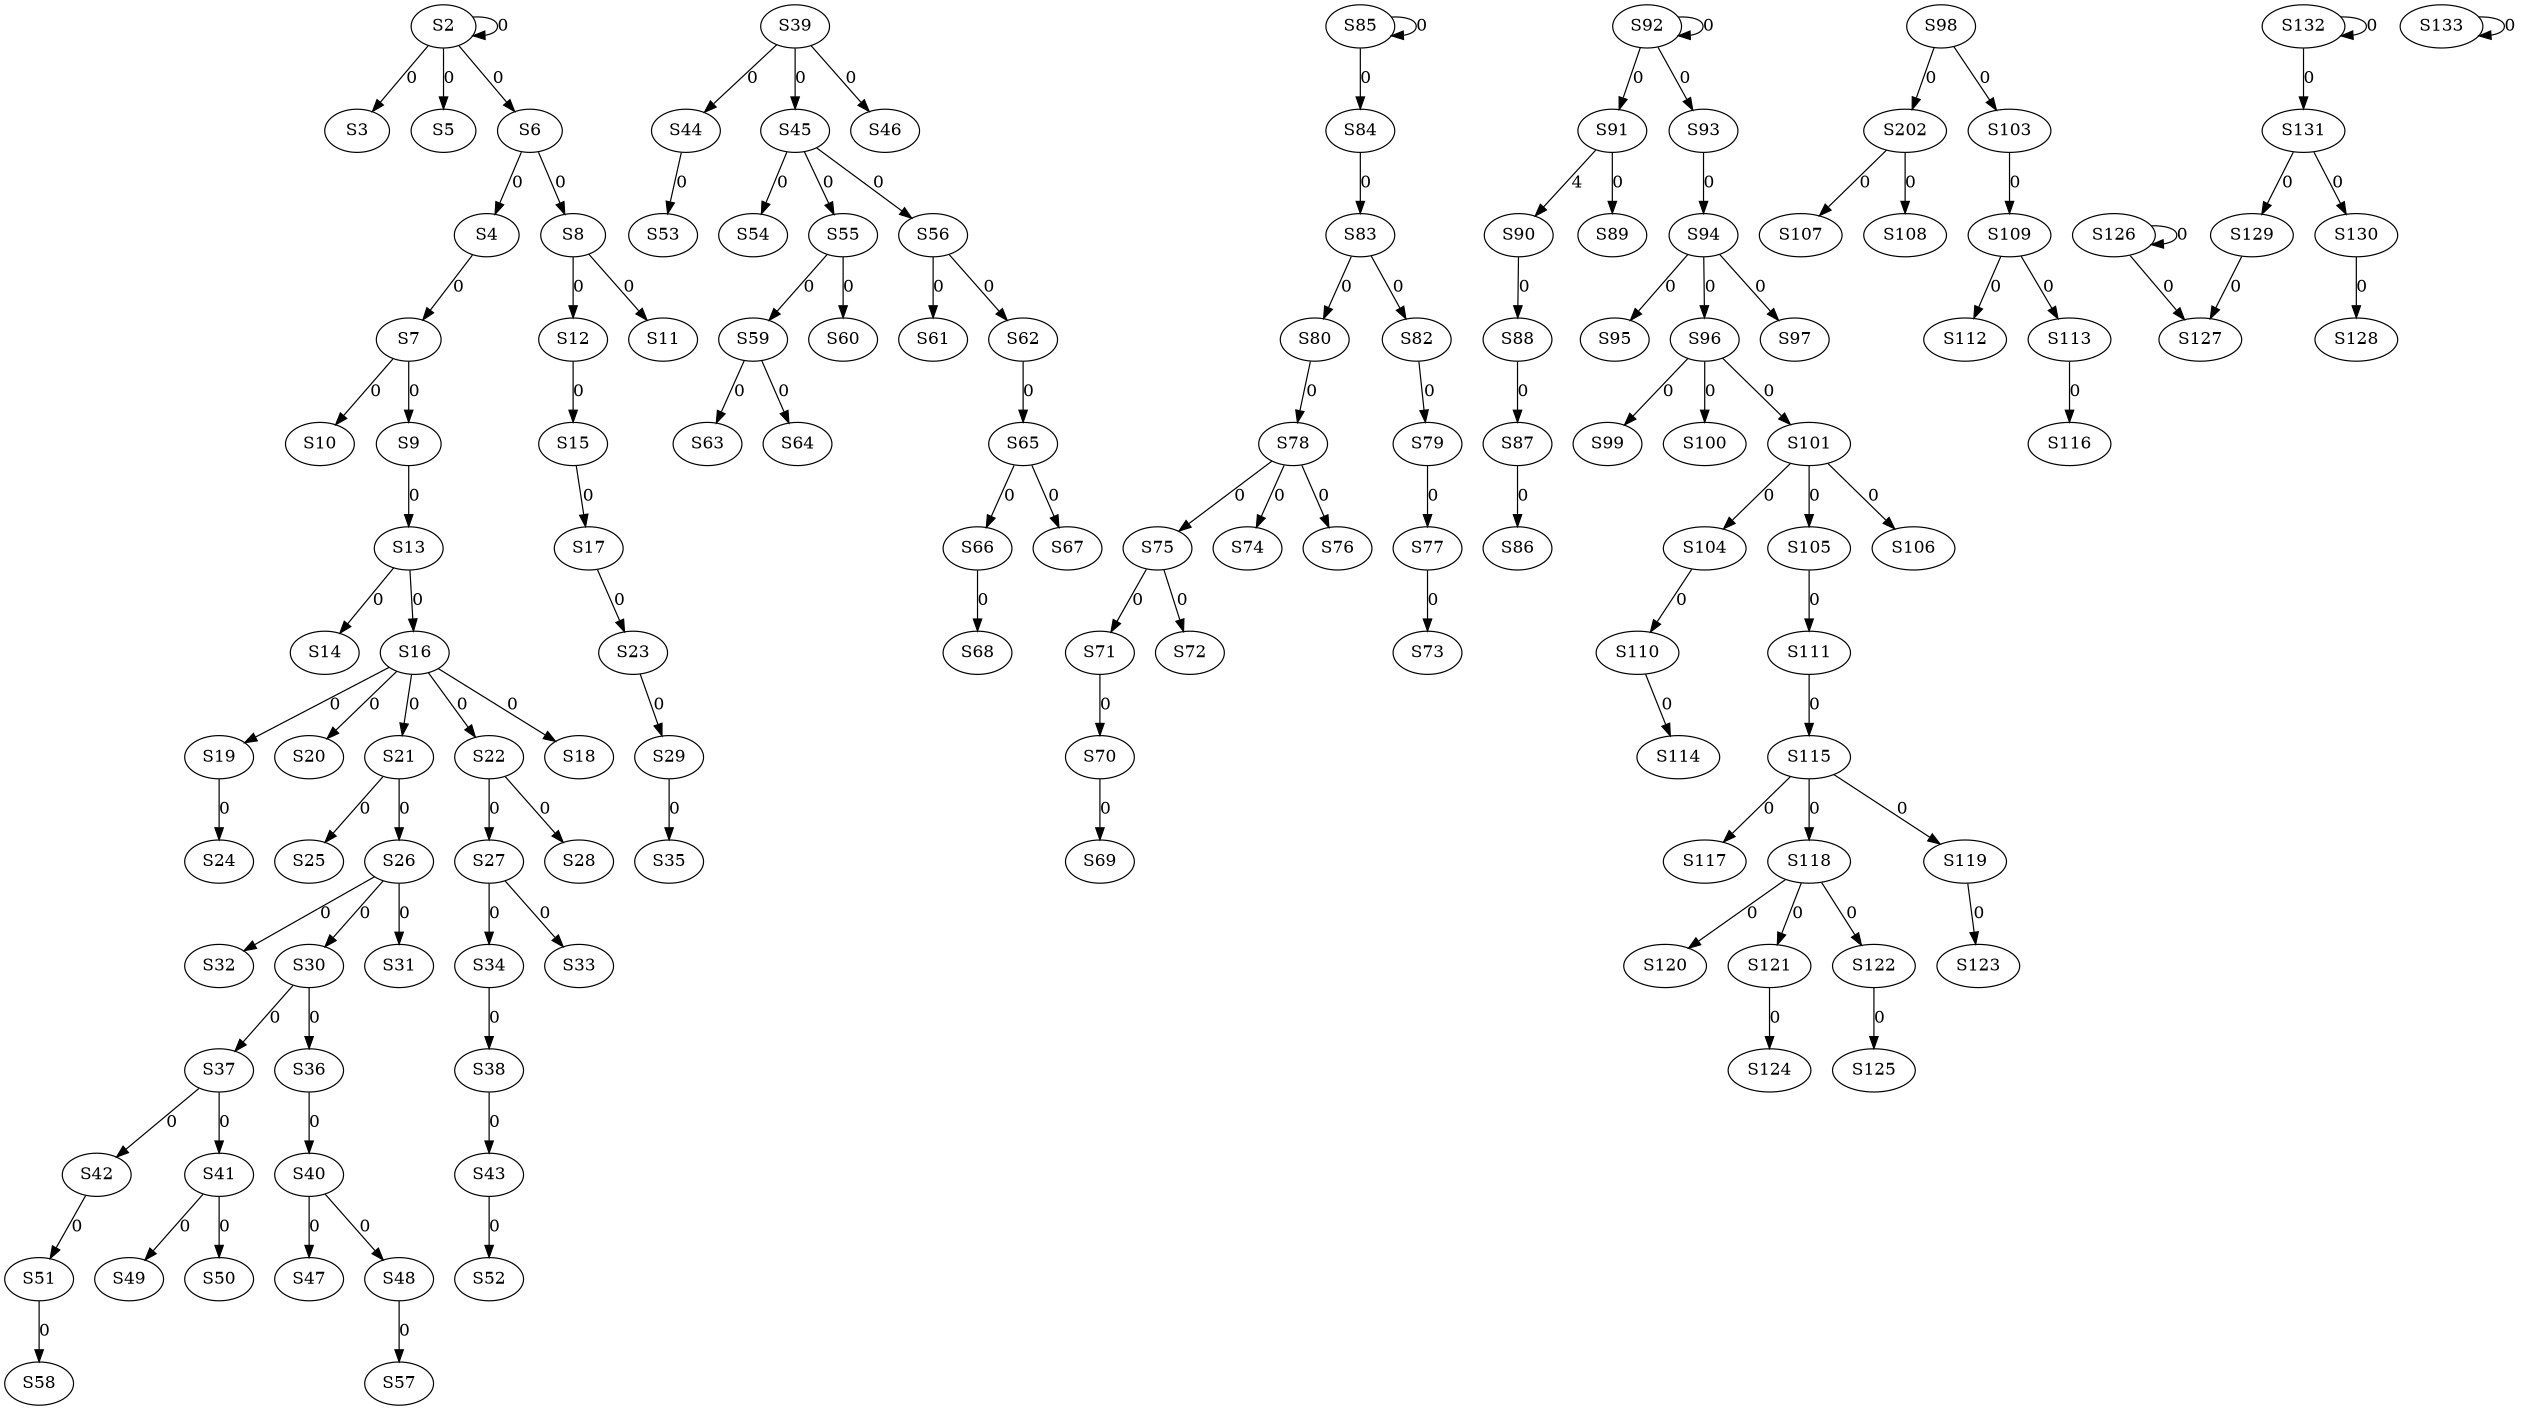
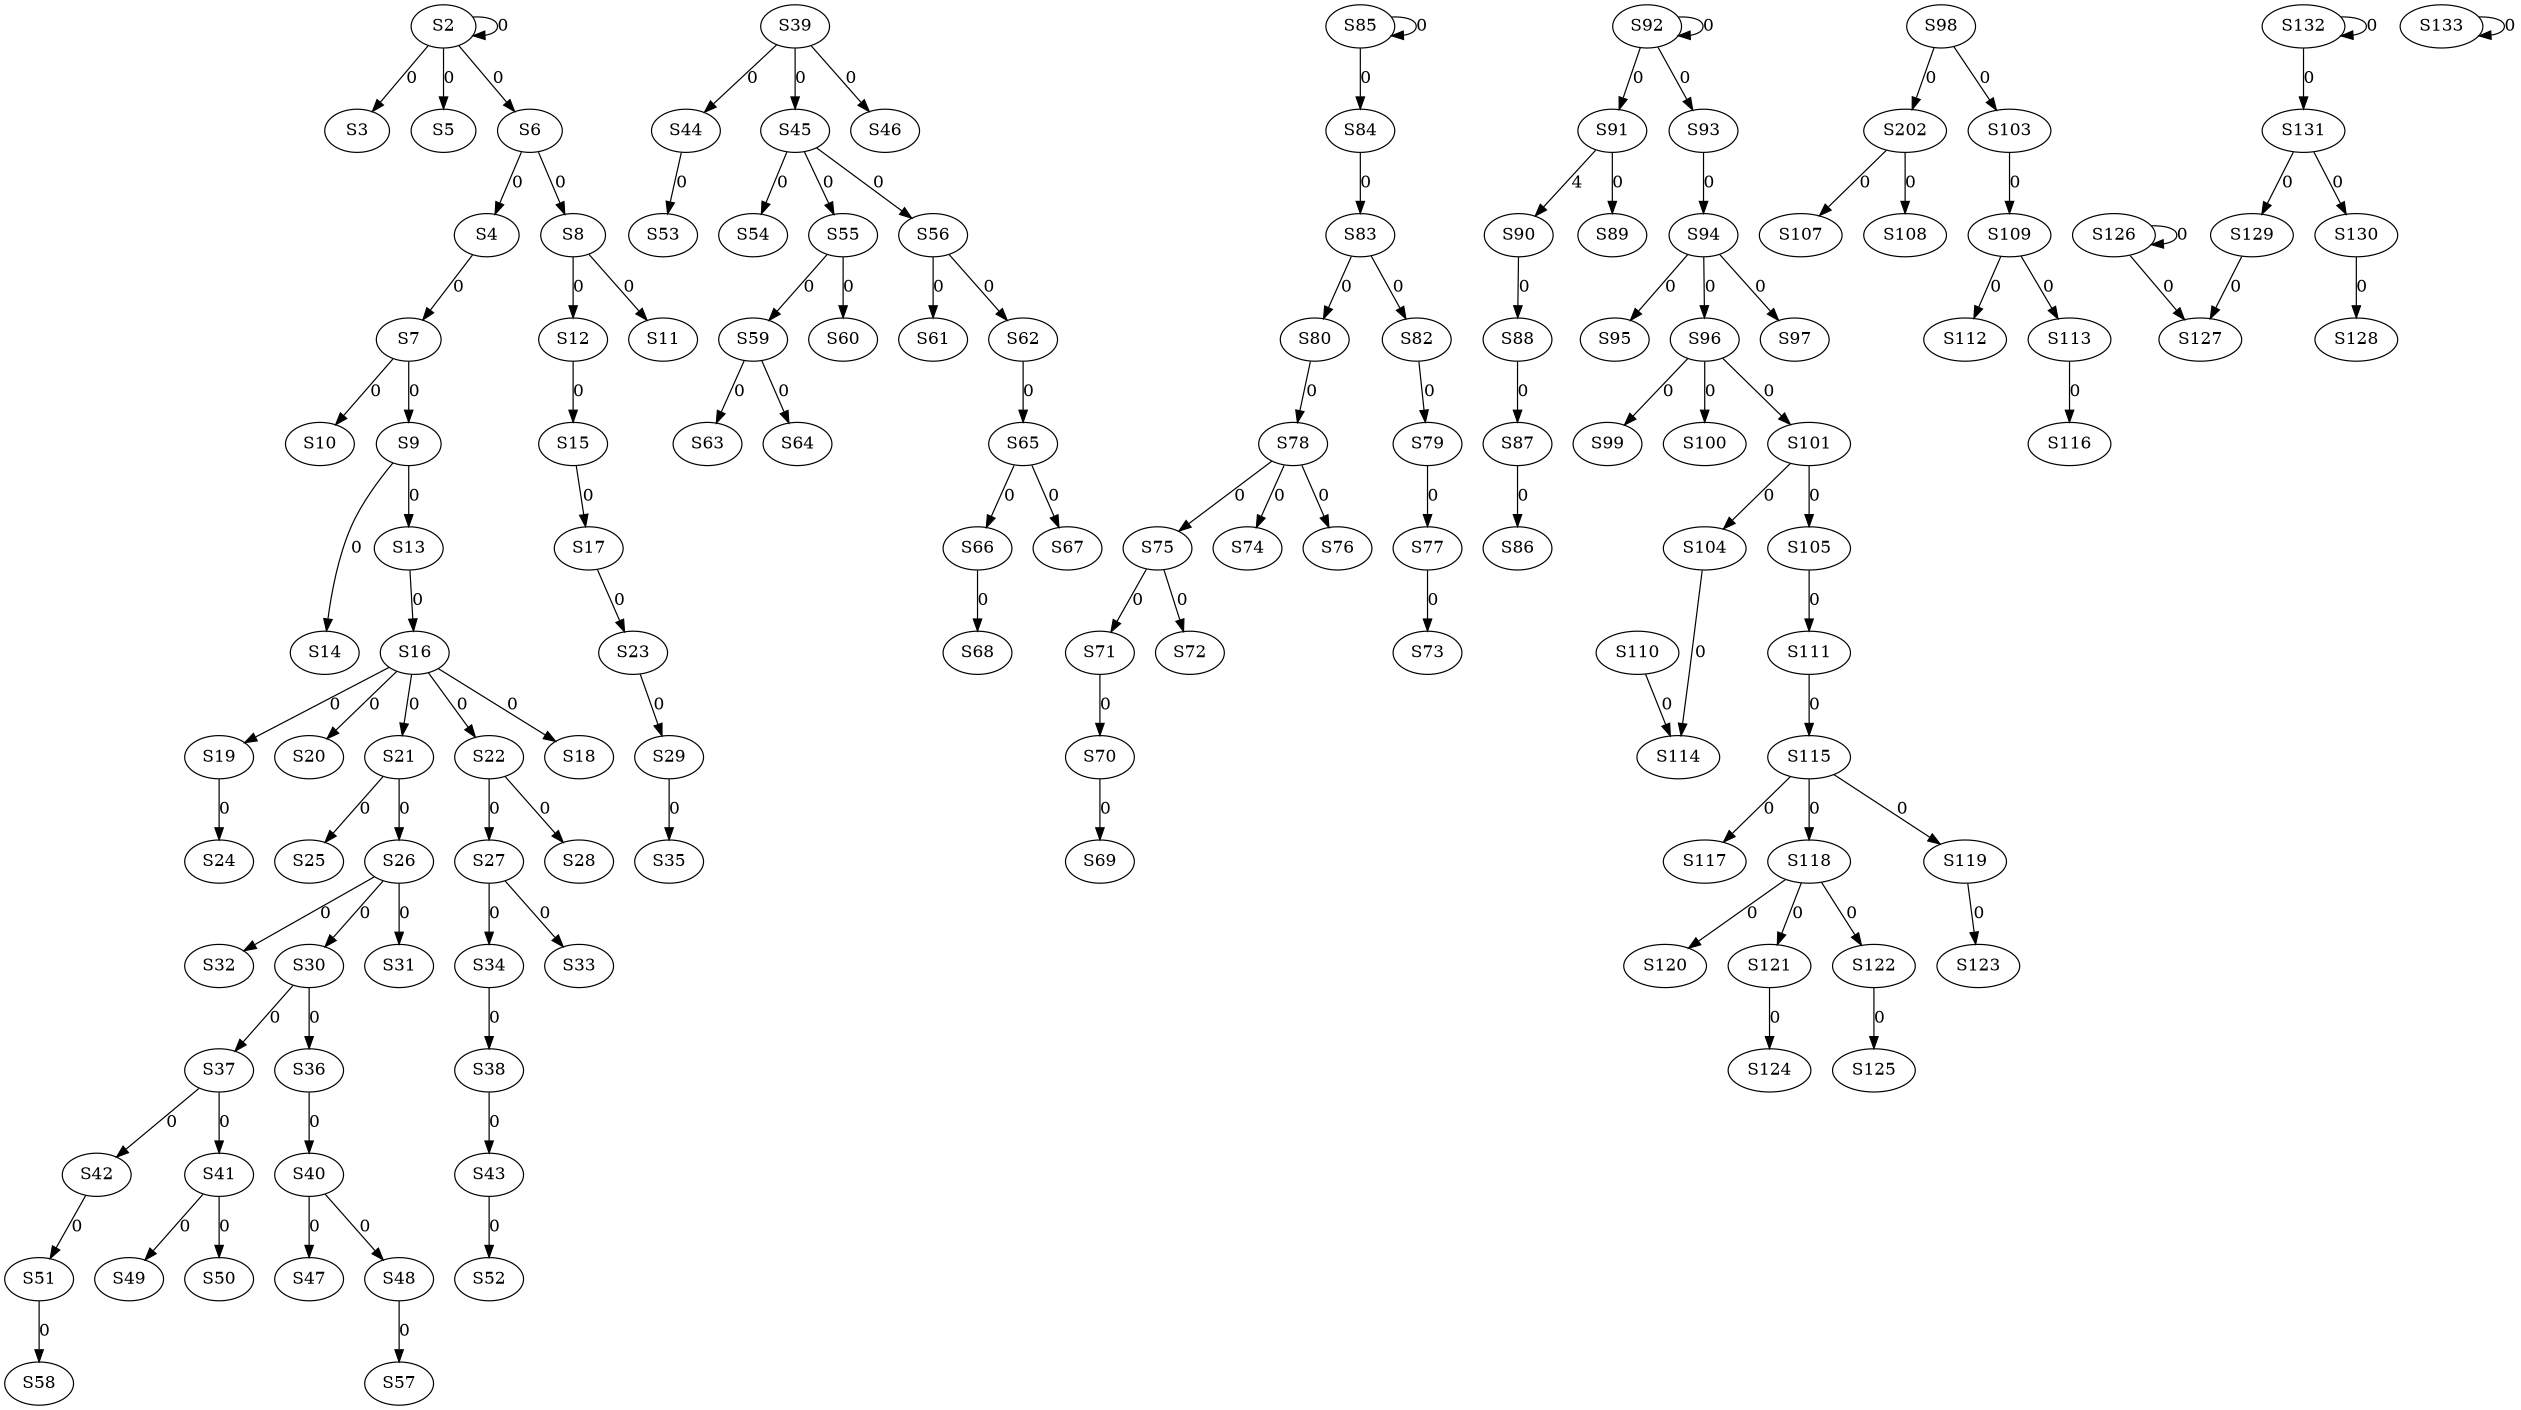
(1914, 548) -> none
(1675, 595) -> (1693, 647)
(371, 596) -> (348, 535)
